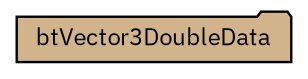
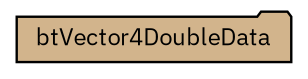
(154, 39) -> (154, 39)
